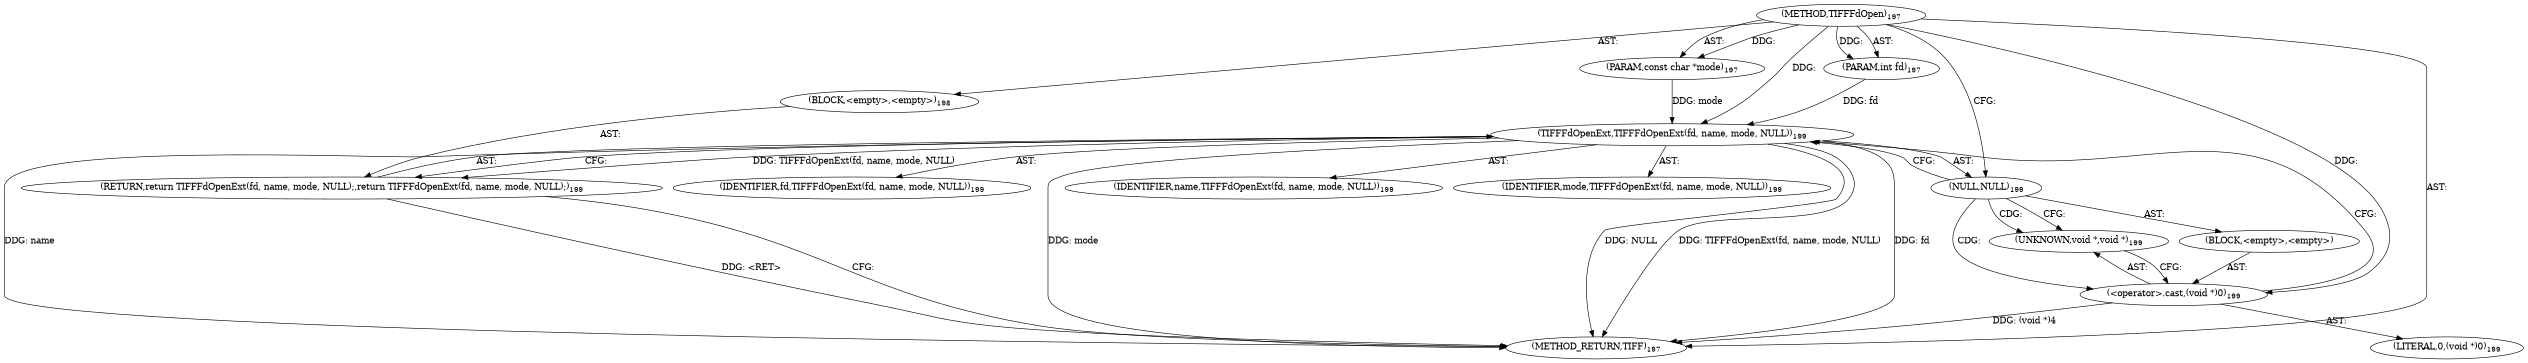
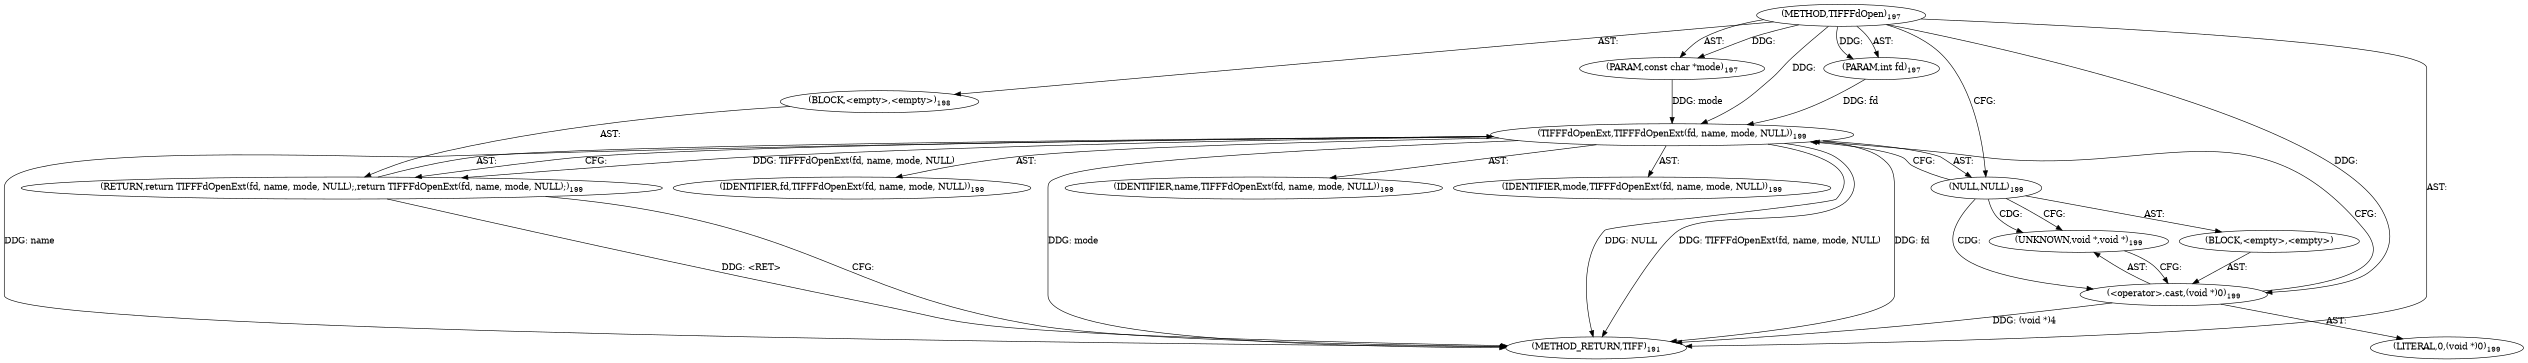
(1654, 347) -> (1654, 347)
